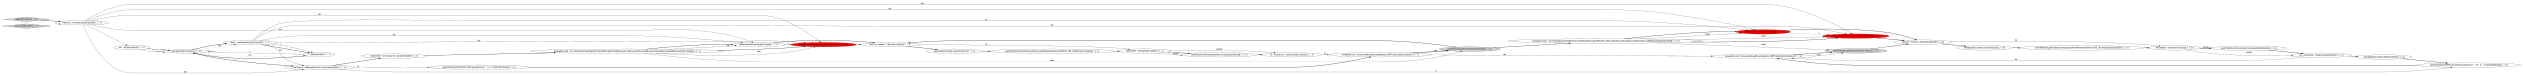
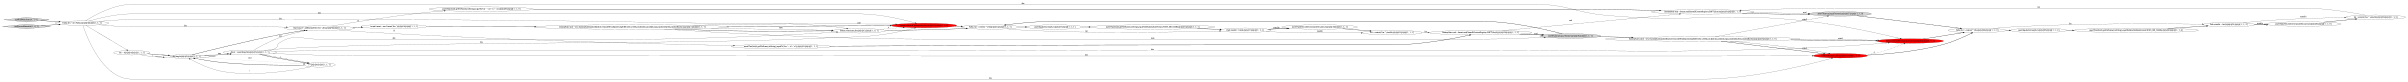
(50, 25) -> (50, 25)
(2384, 57) -> none
